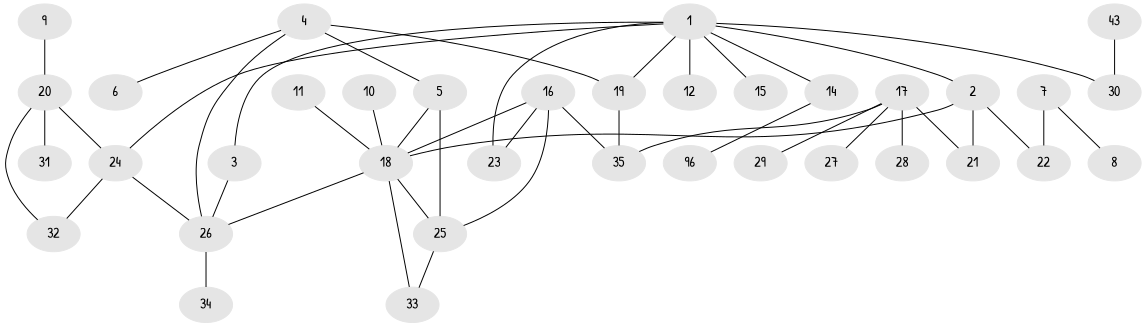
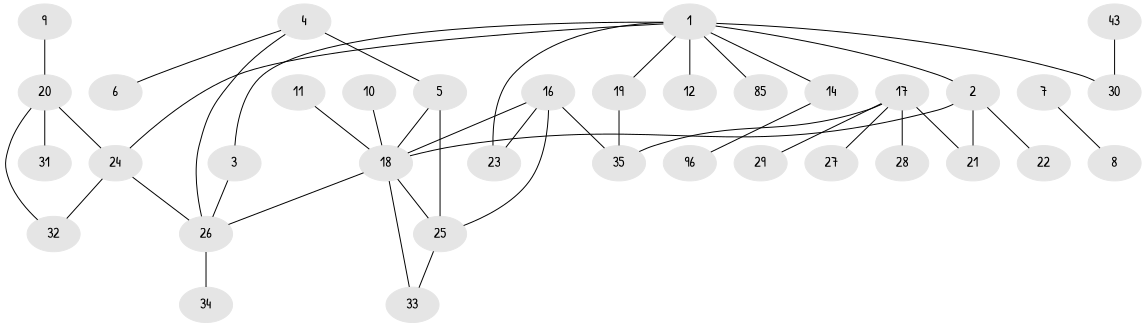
(466, 46) -> none
(761, 92) -> (761, 92)
(1044, 128) -> none
